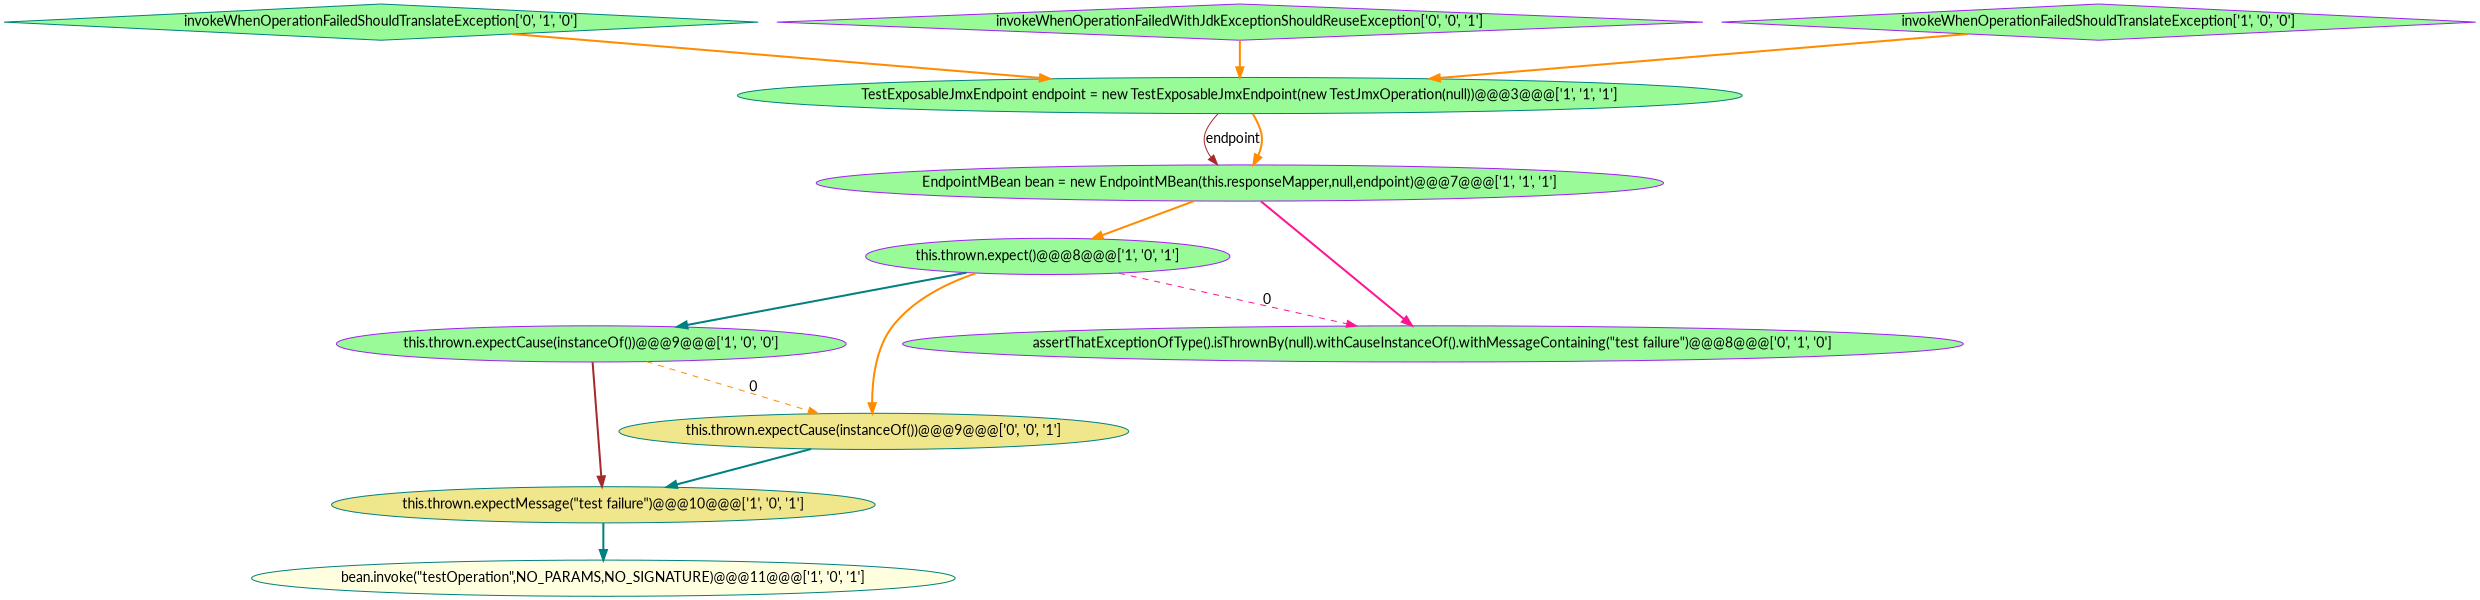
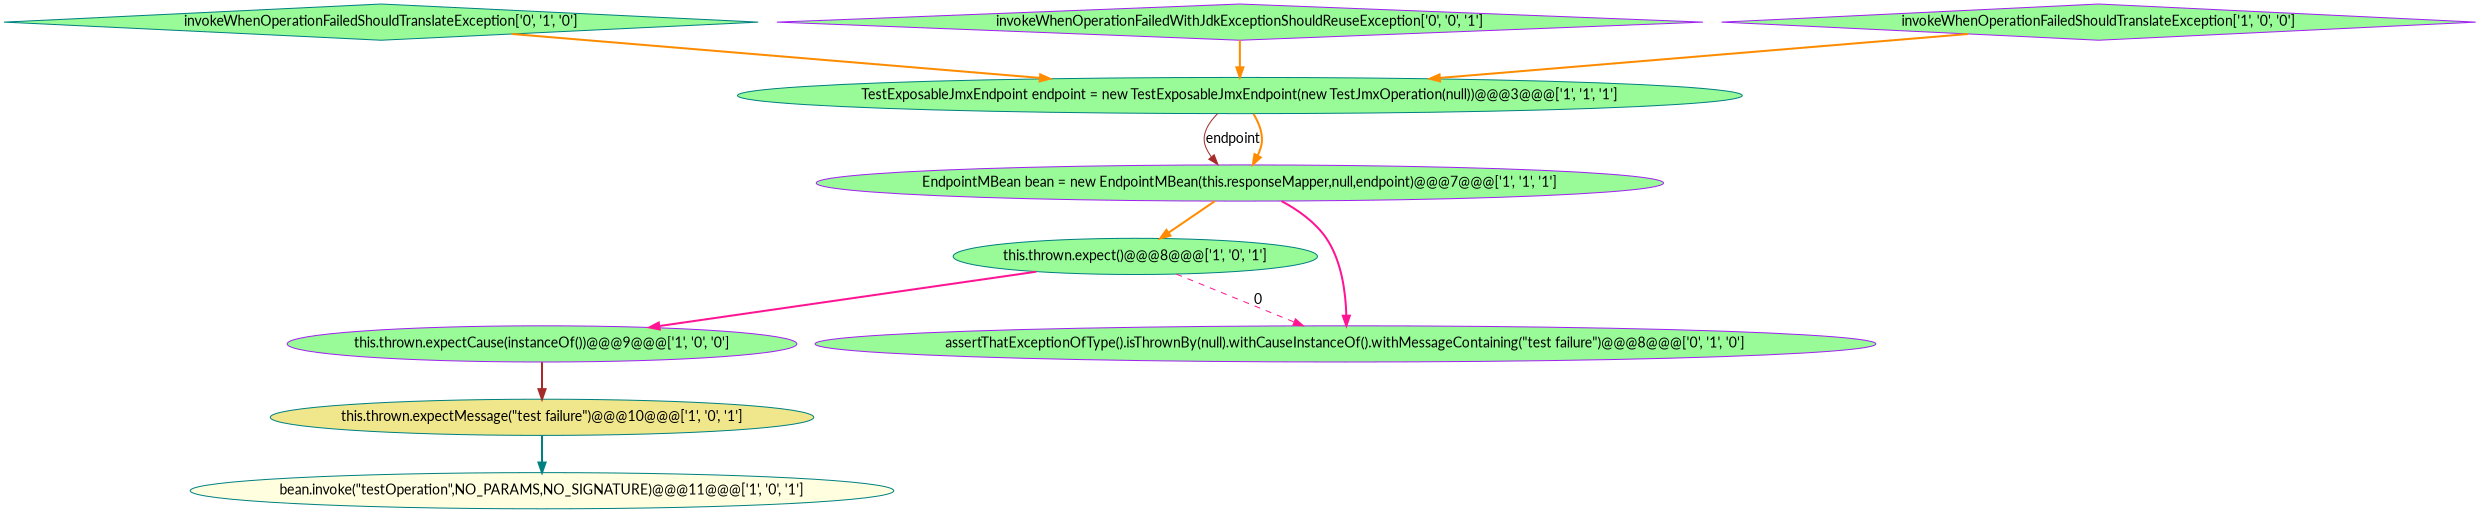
(1048, 256) -> (1135, 256)
(827, 299) -> (848, 299)
(874, 431) -> none
